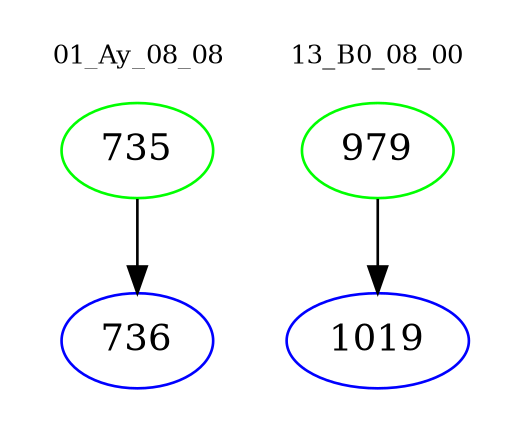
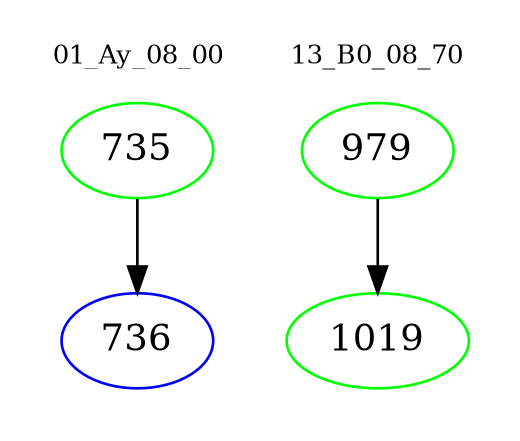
(139, 57) -> (139, 57)
(378, 57) -> (378, 57)
(378, 341) -> (378, 341)
